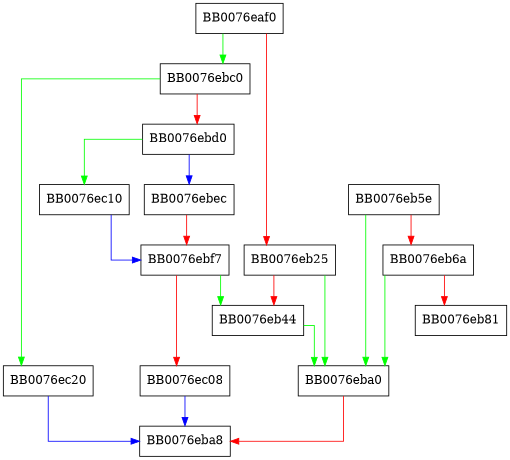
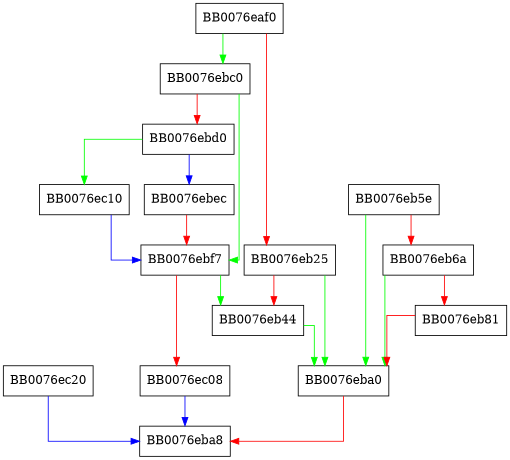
(21, 149) -> (239, 178)
none -> (391, 315)
